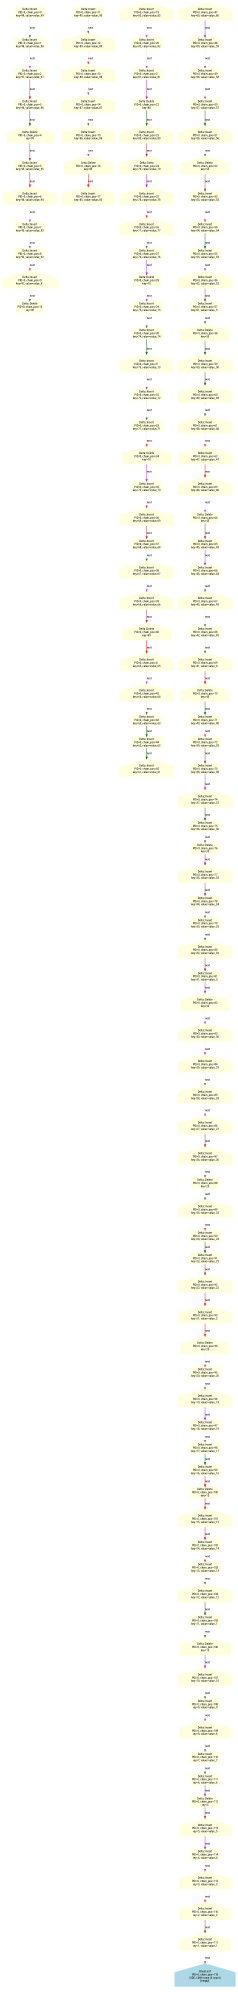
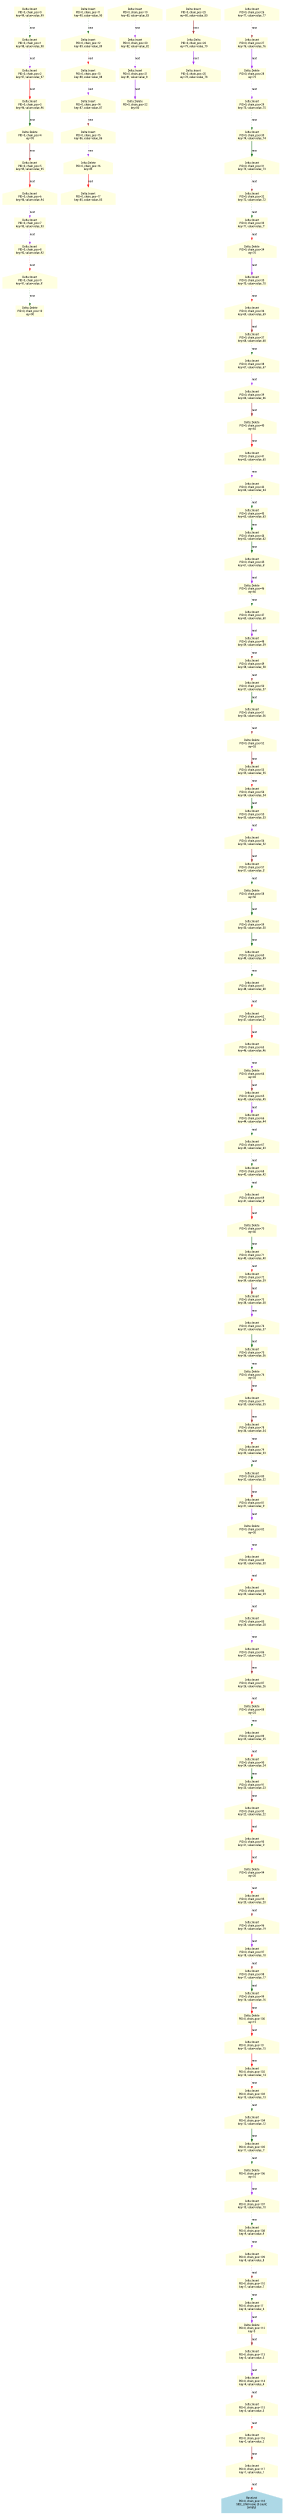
(147, 117) -> none
(147, 210) -> none
none -> (252, 589)
